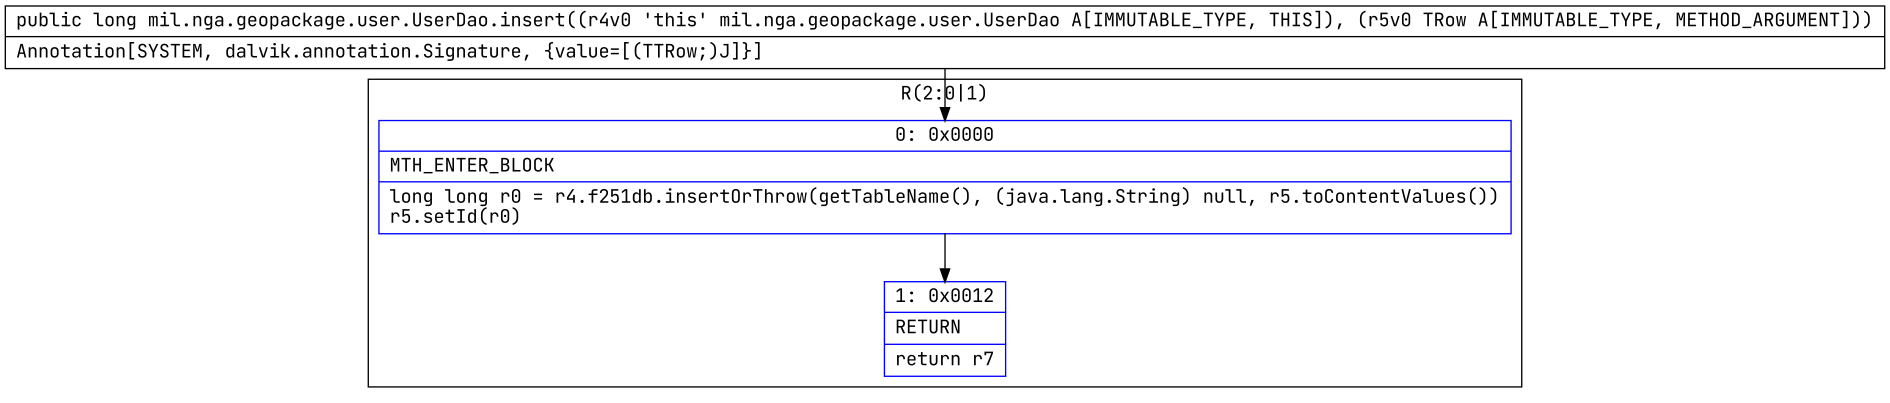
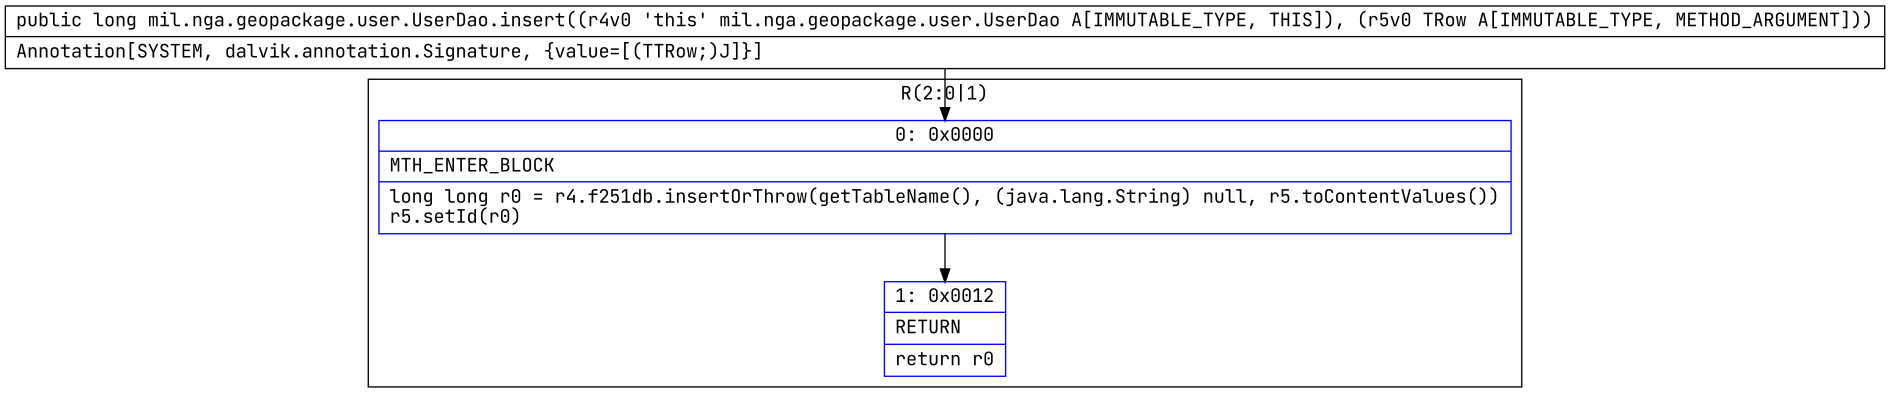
(945, 360) -> (945, 360)
